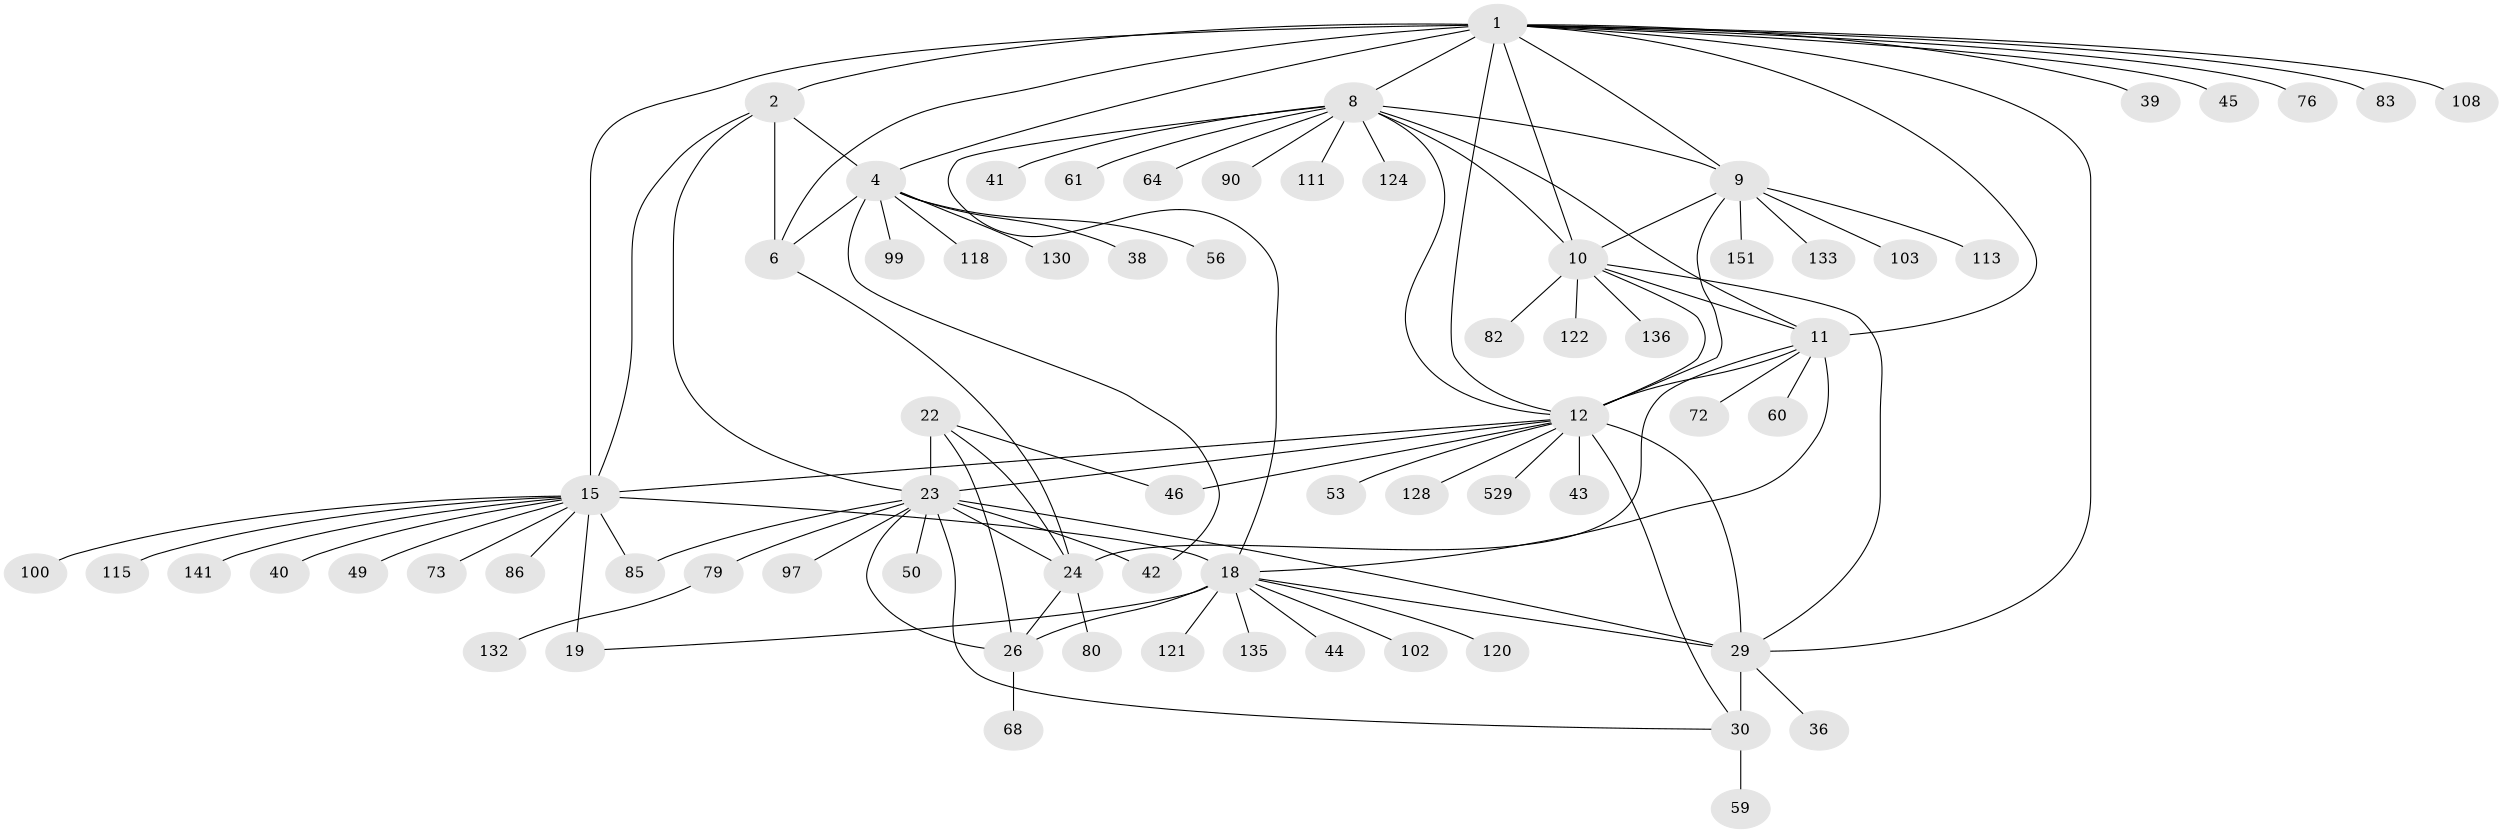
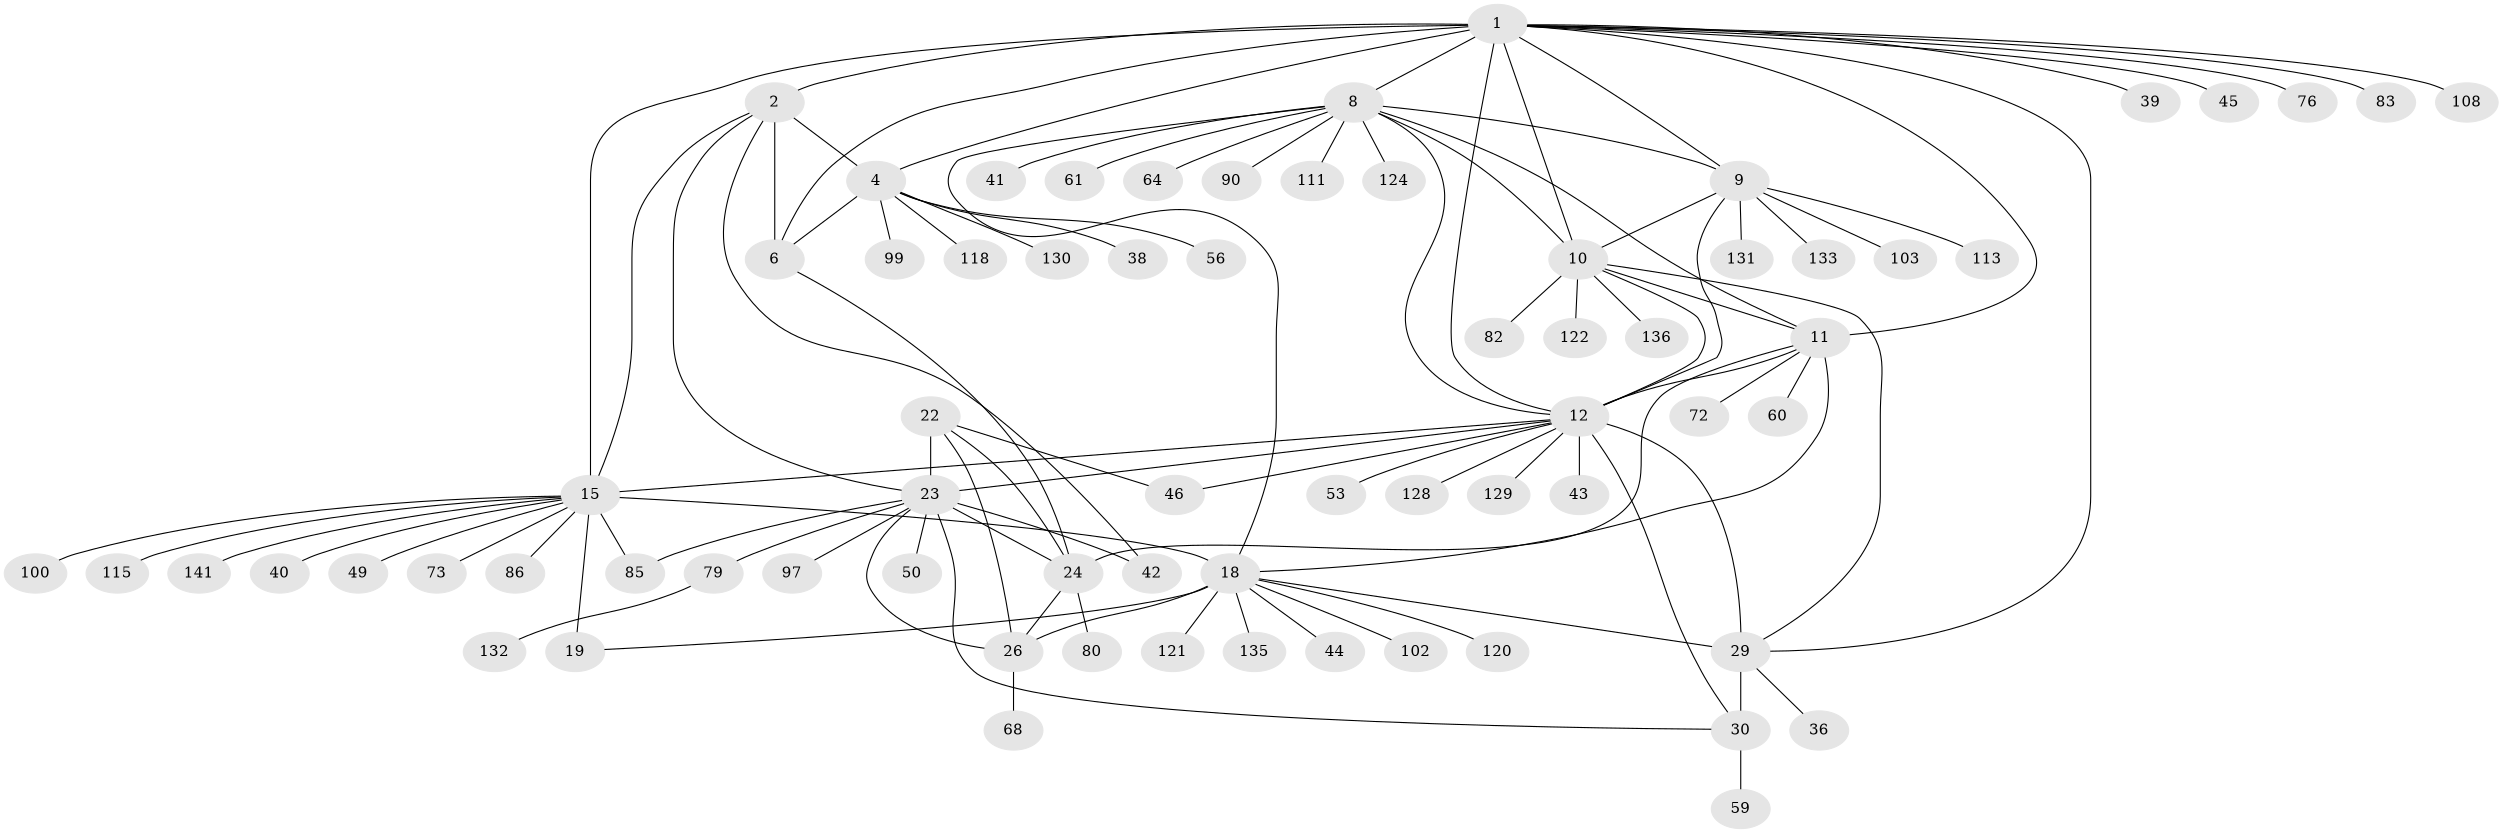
(1742, 259) -> (1742, 259)
(1054, 366) -> (875, 357)
(1499, 495) -> (1499, 495)
(1300, 560) -> none
